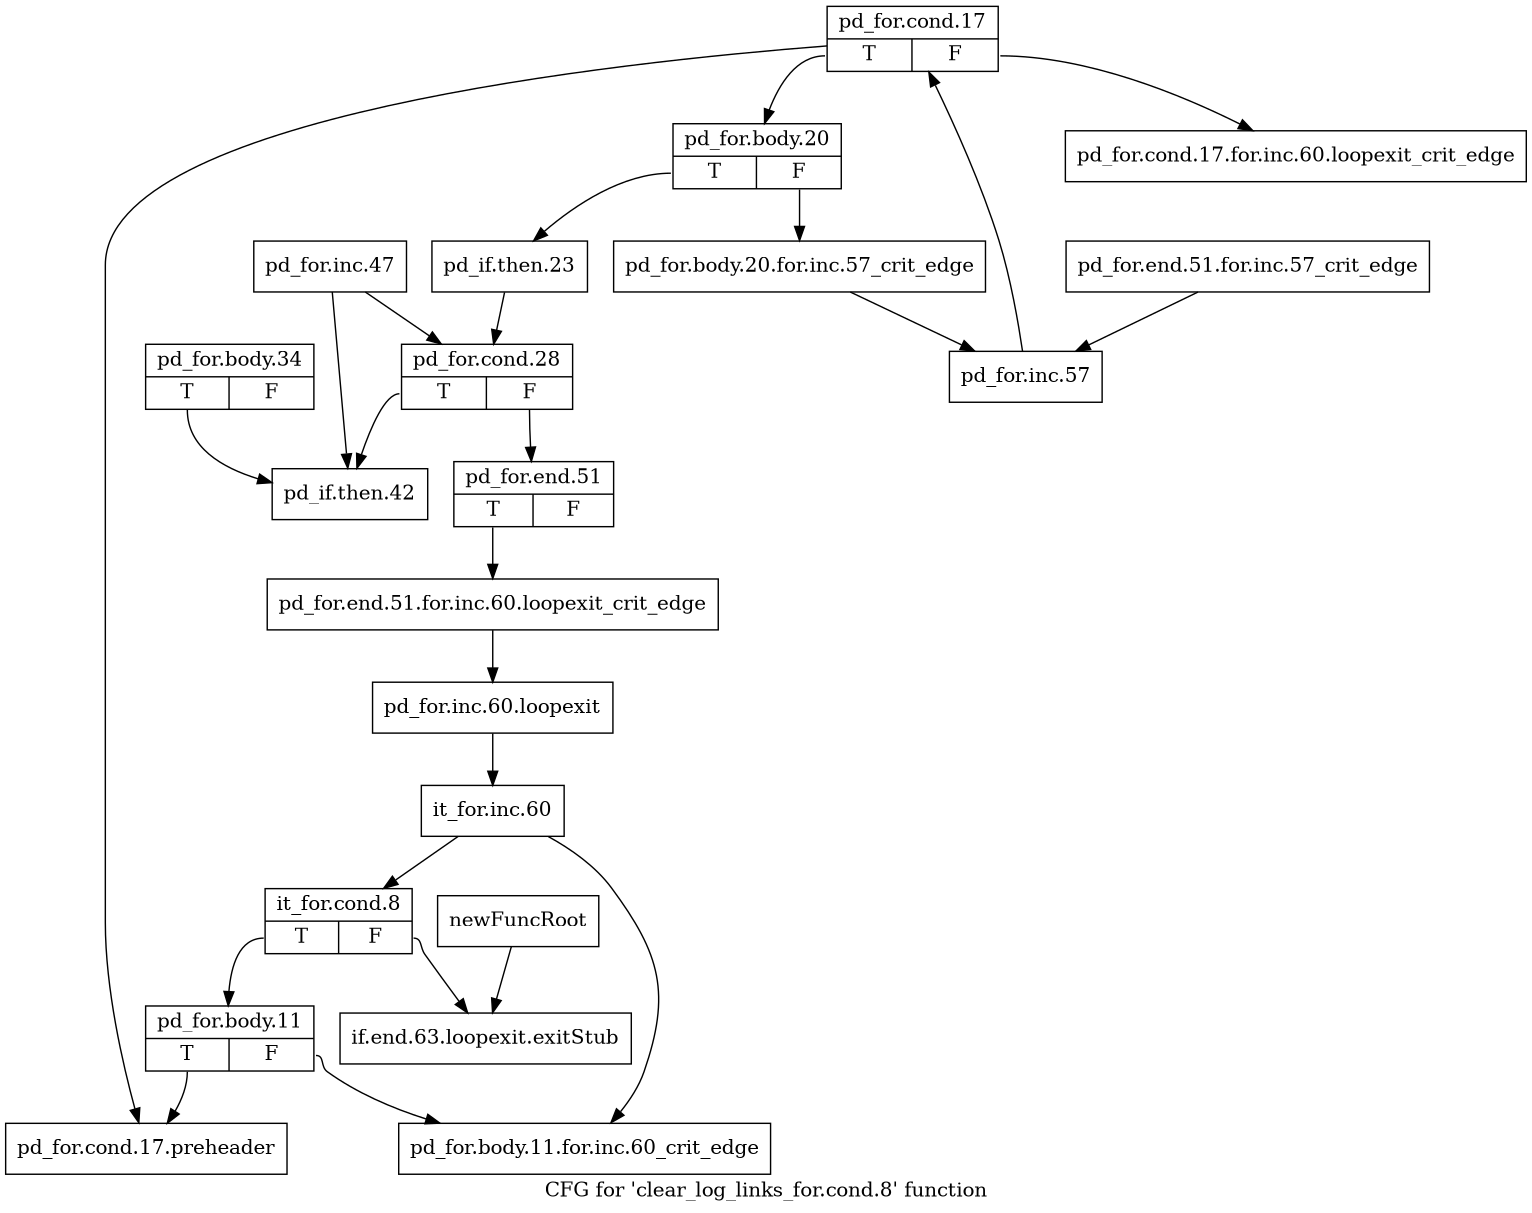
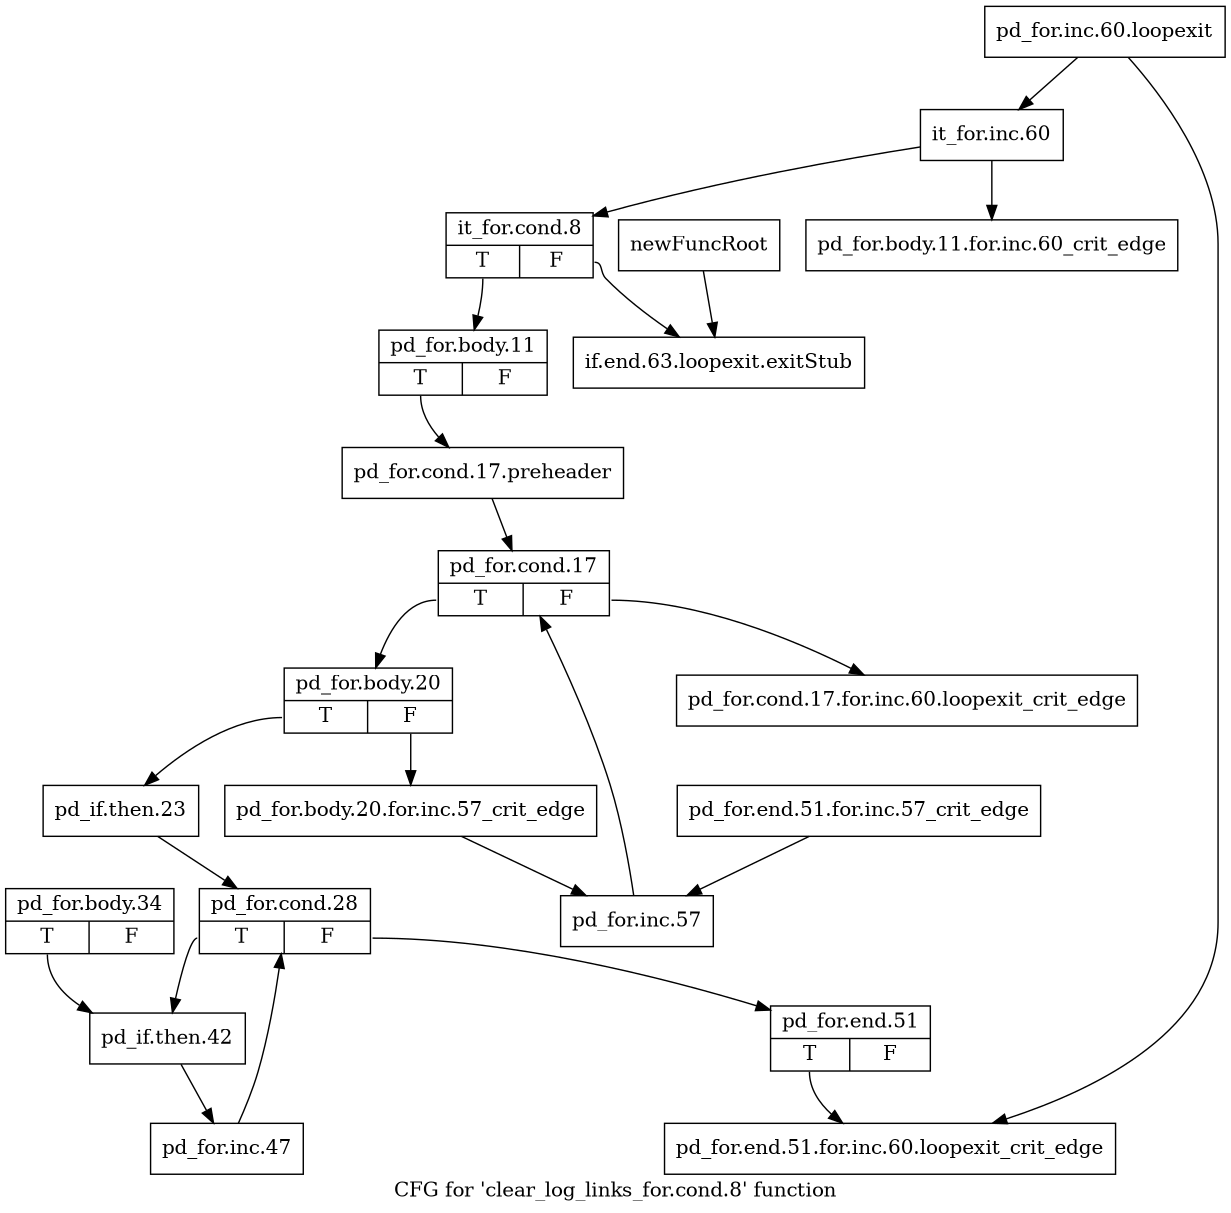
(105, 296) -> (499, 518)
(339, 373) -> (194, 1087)
(493, 649) -> (1218, 632)
(365, 1095) -> none
